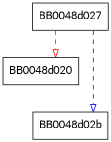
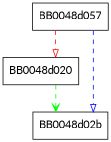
(70, 17) -> (70, 17)
none -> (56, 95)
